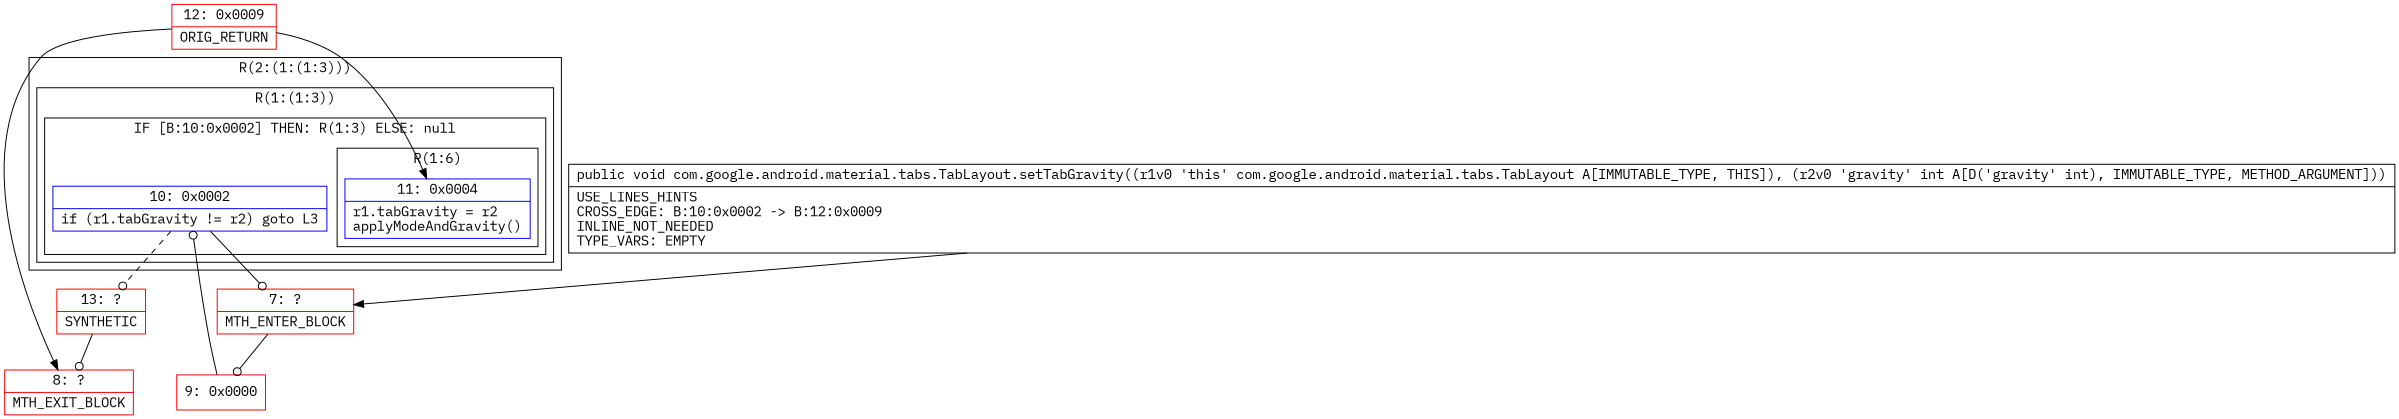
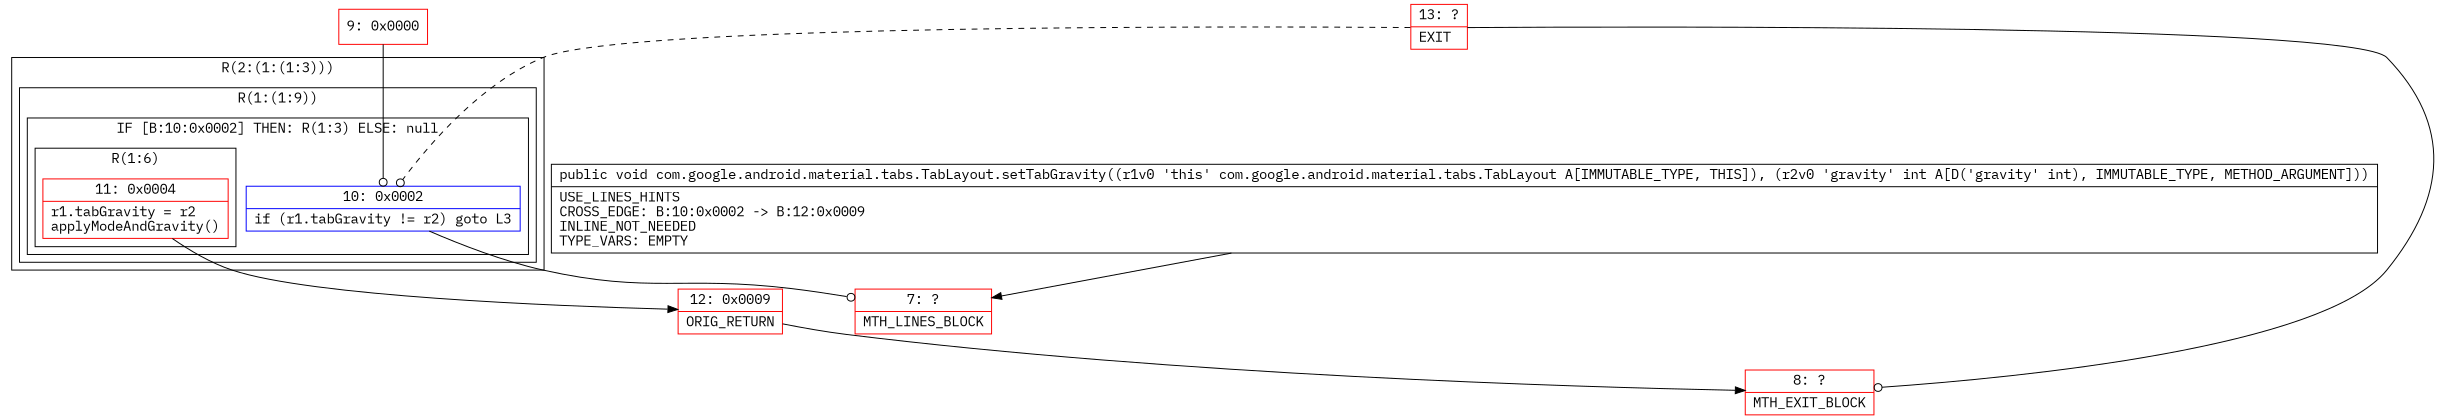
(367, 81) -> (415, 297)
(295, 99) -> (278, 99)
(438, 209) -> (136, 209)
(156, 248) -> (882, 31)
(101, 322) -> (1435, 38)
(285, 322) -> (923, 322)
(254, 351) -> none
